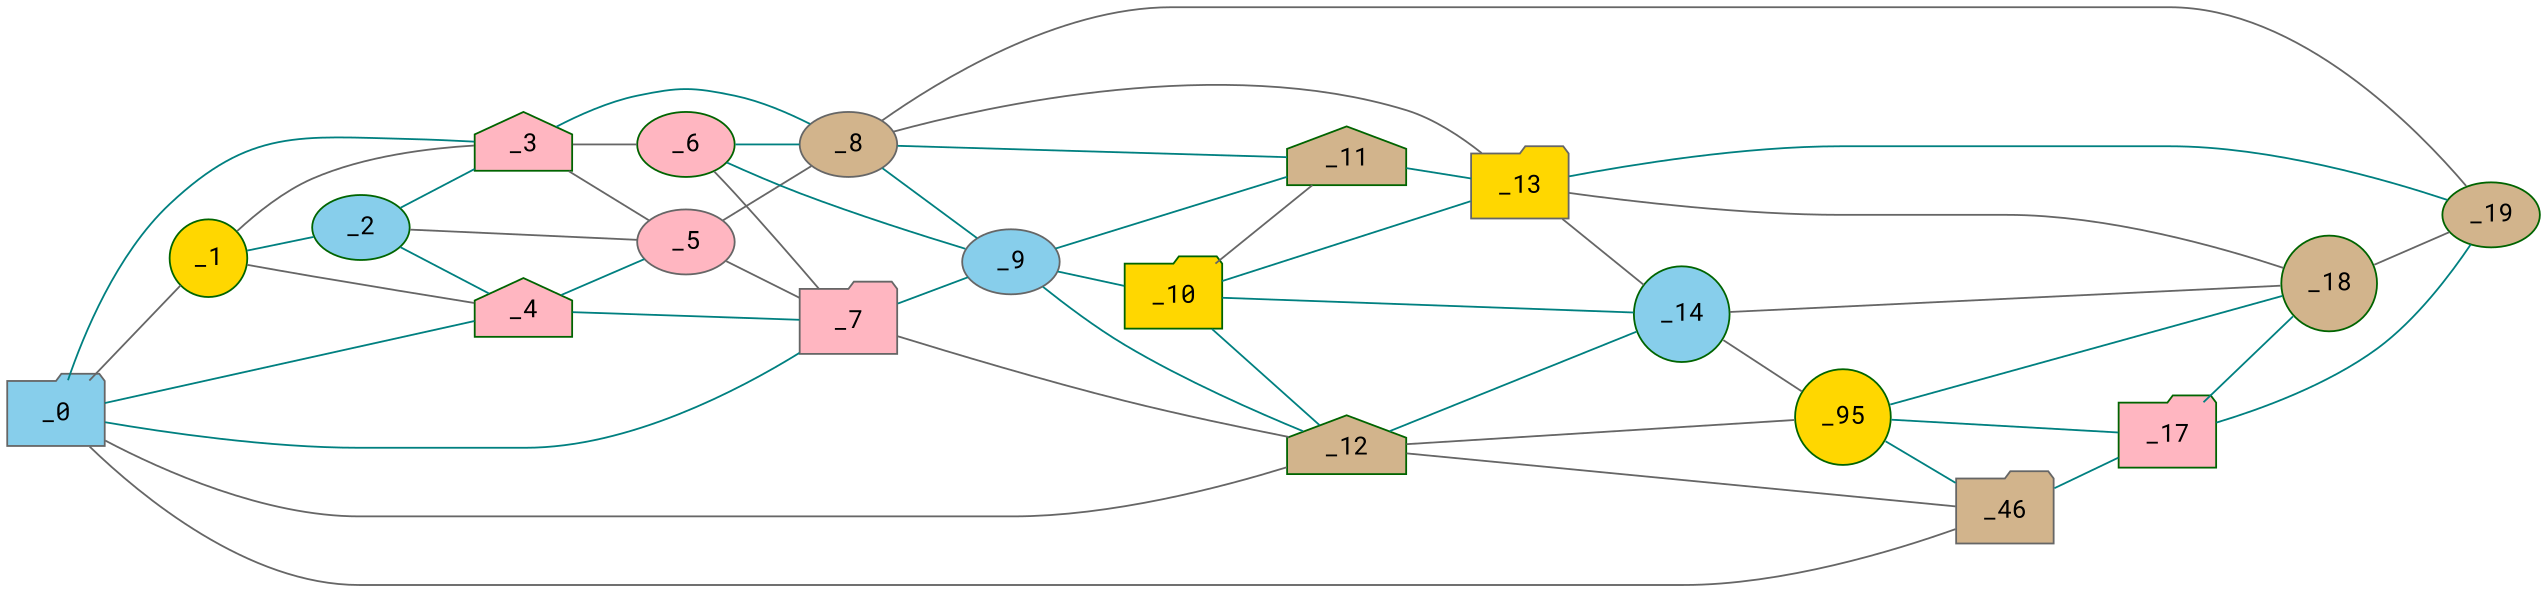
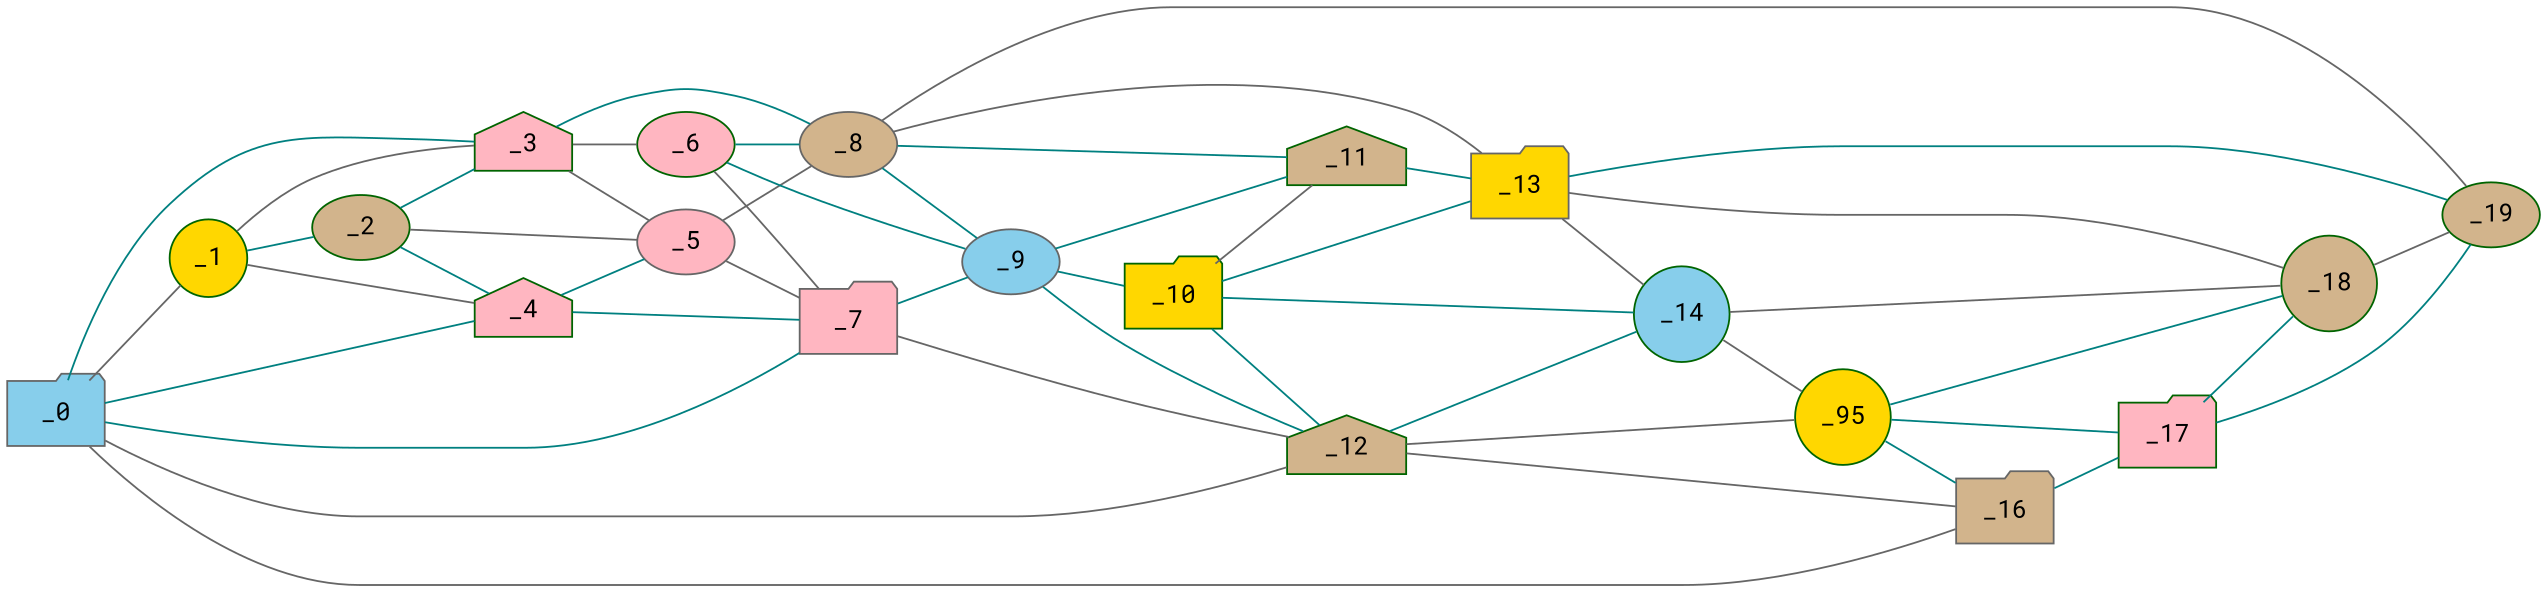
(361, 228) -> (361, 228)
(2005, 511) -> (2005, 511)
